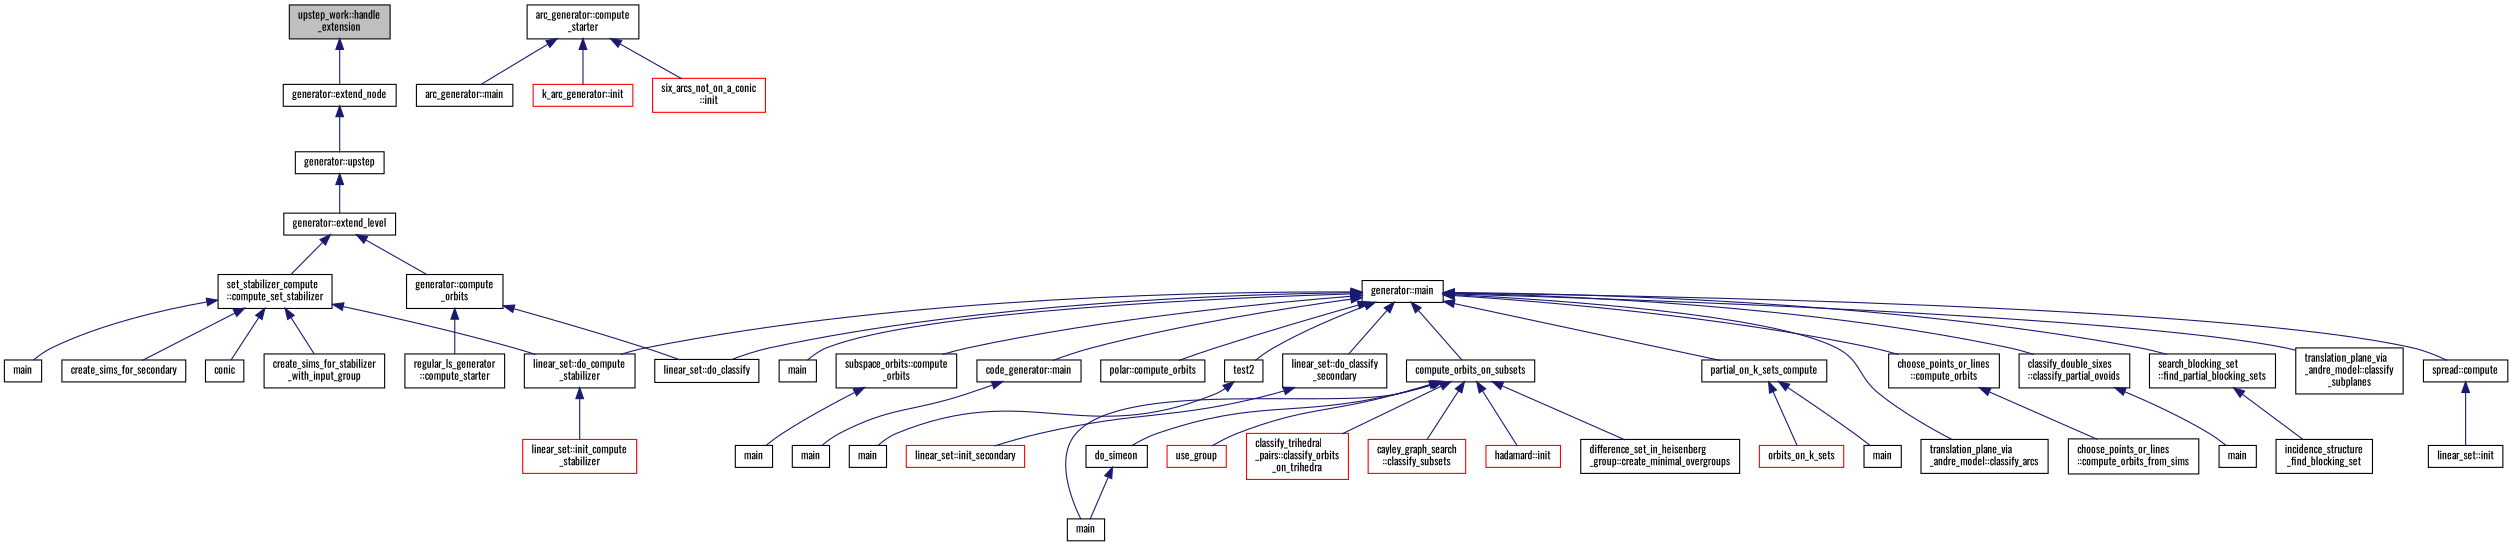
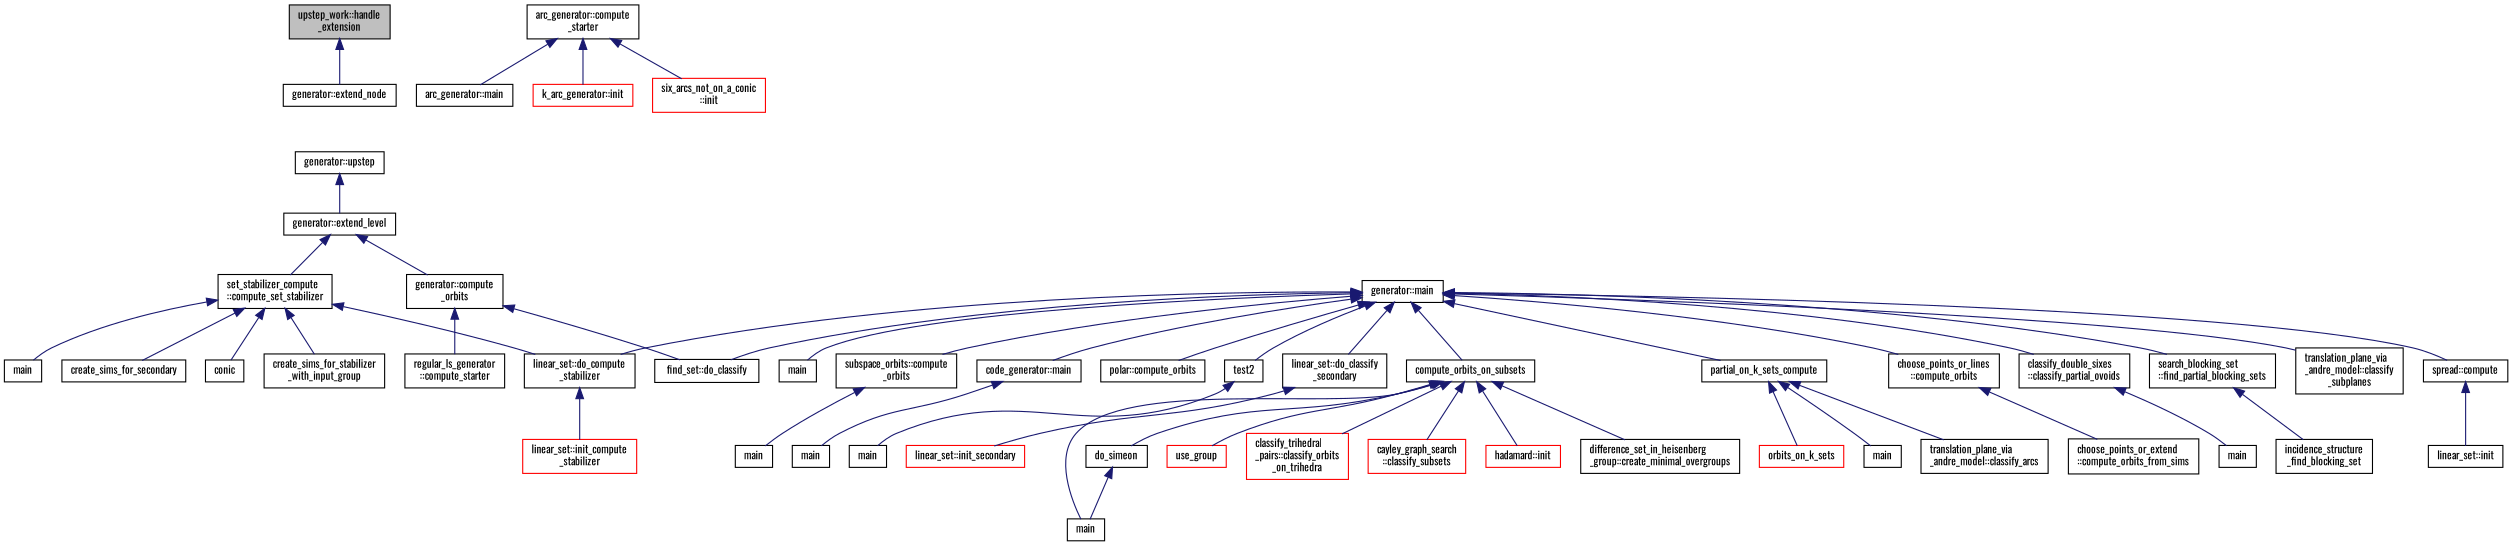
(340, 135) -> none
(1839, 349) -> (1872, 413)
(707, 371) -> (707, 371)
(2134, 456) -> (2134, 456)
